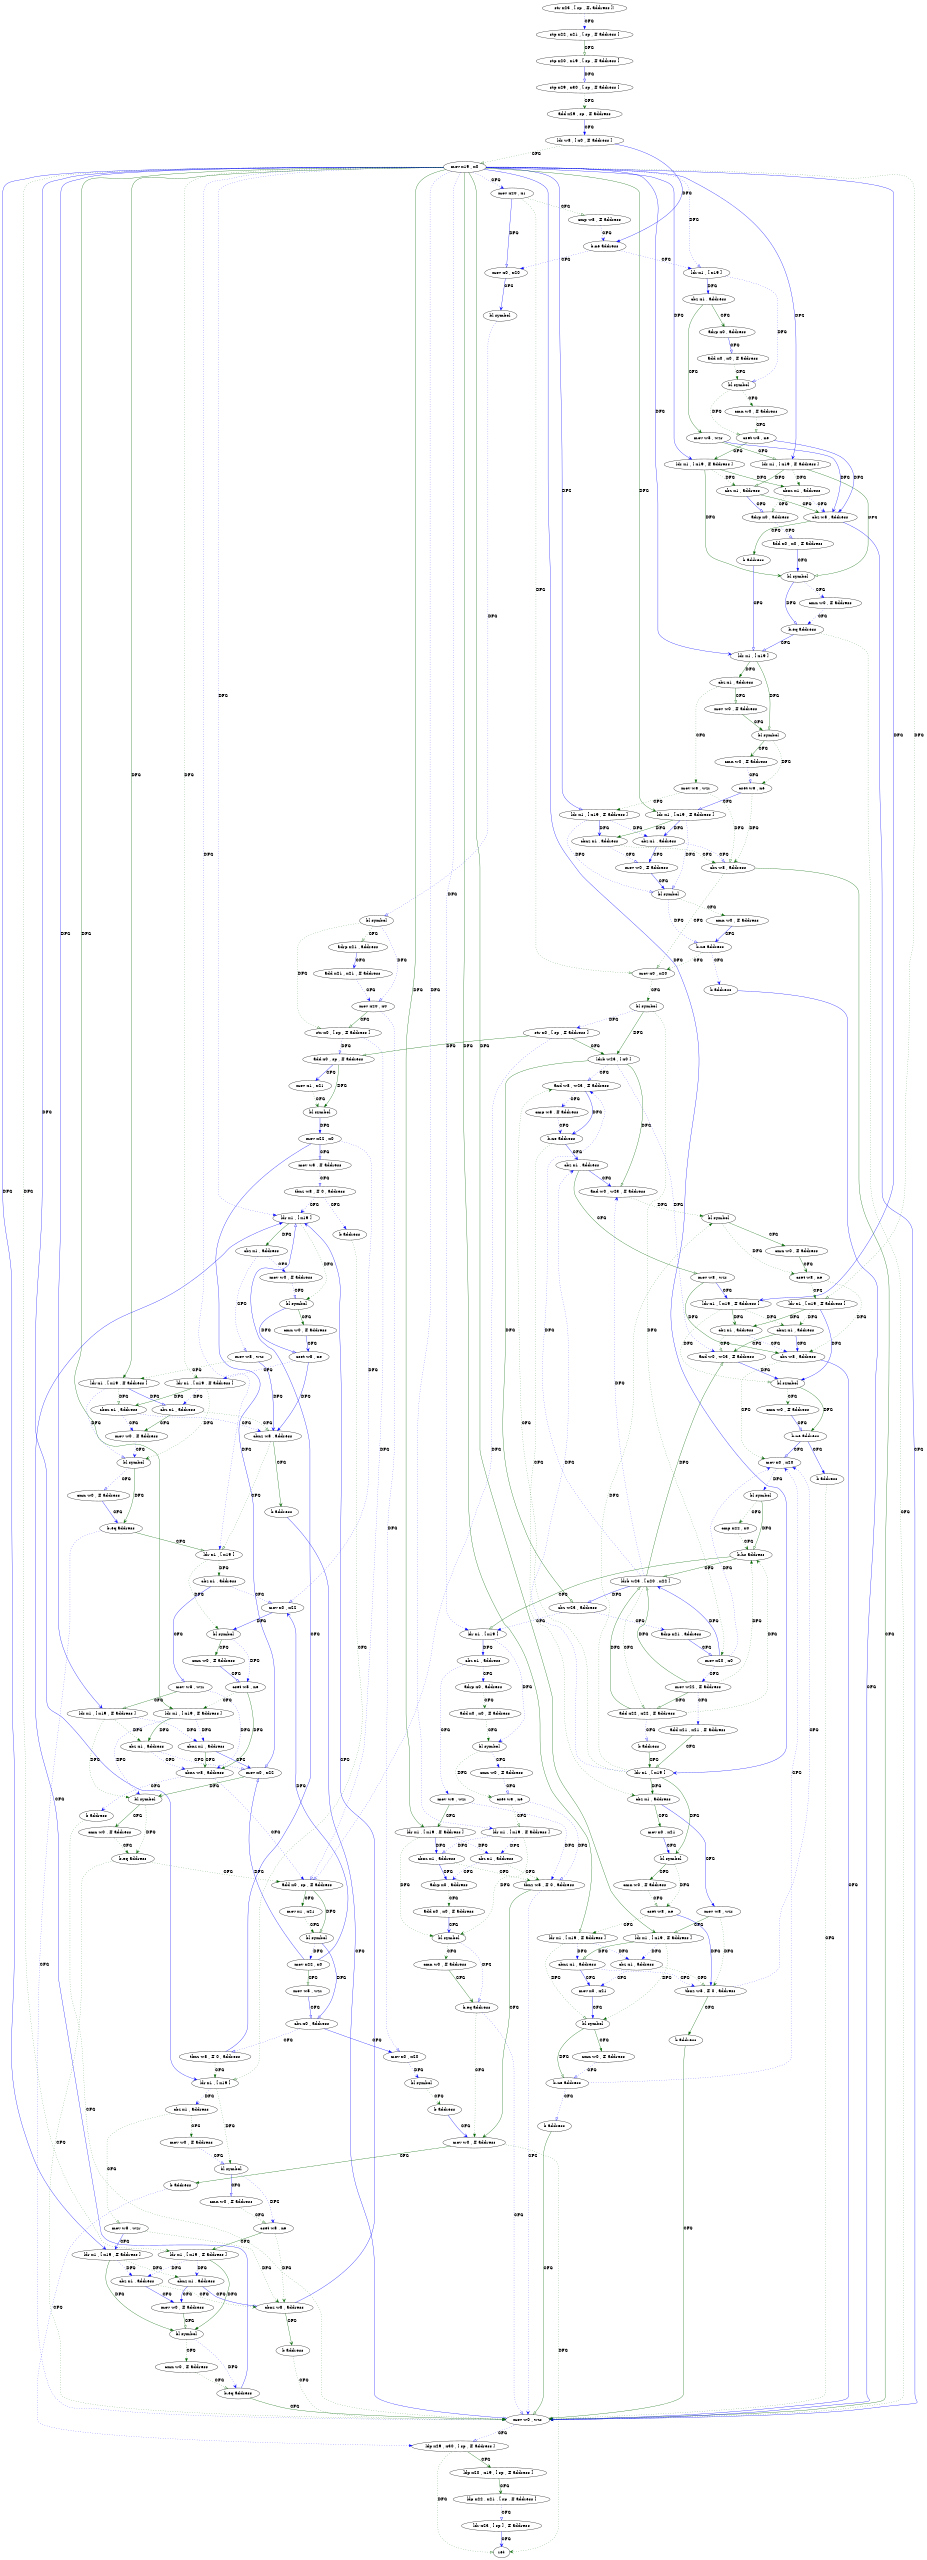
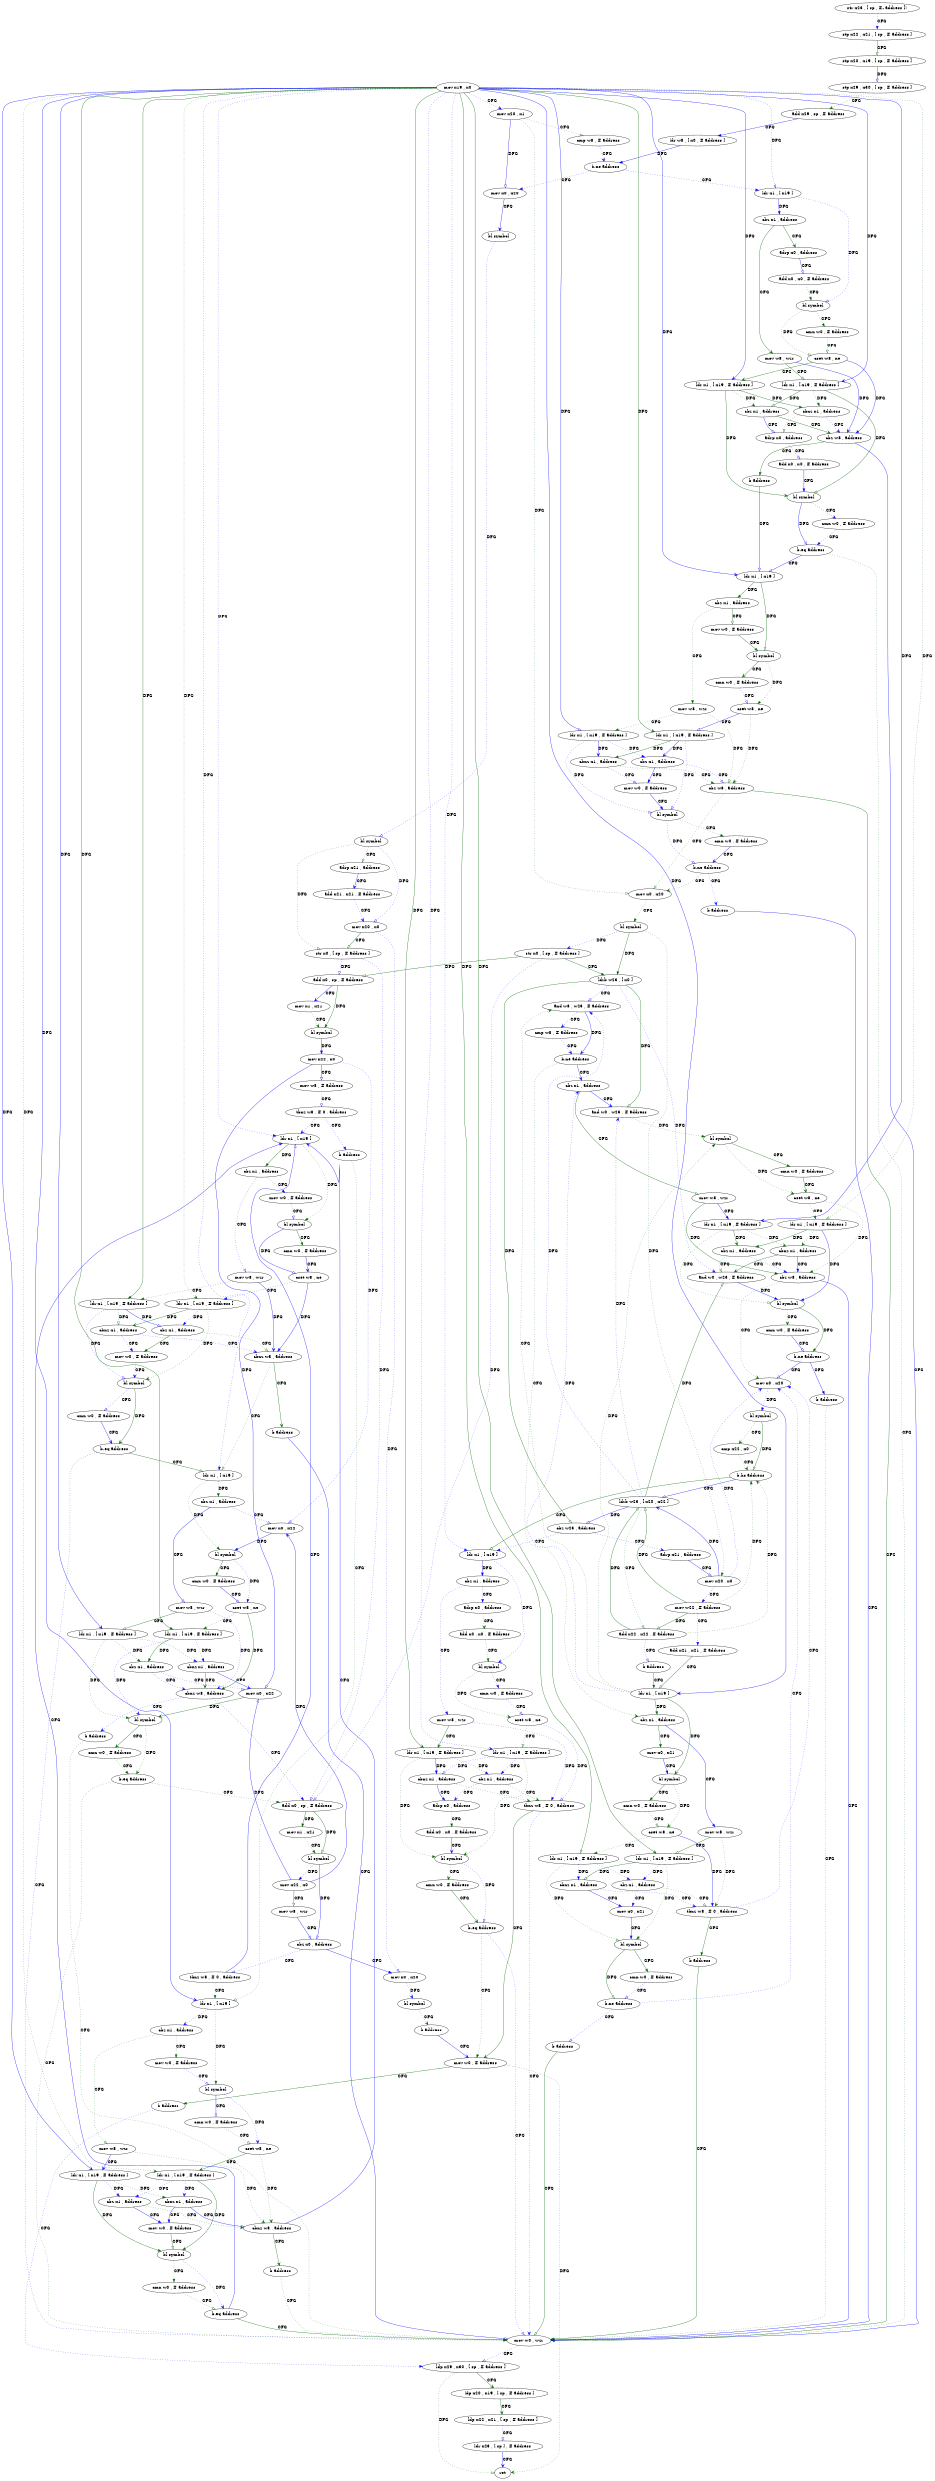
(524, 154) -> none
(701, 1567) -> (700, 1488)
